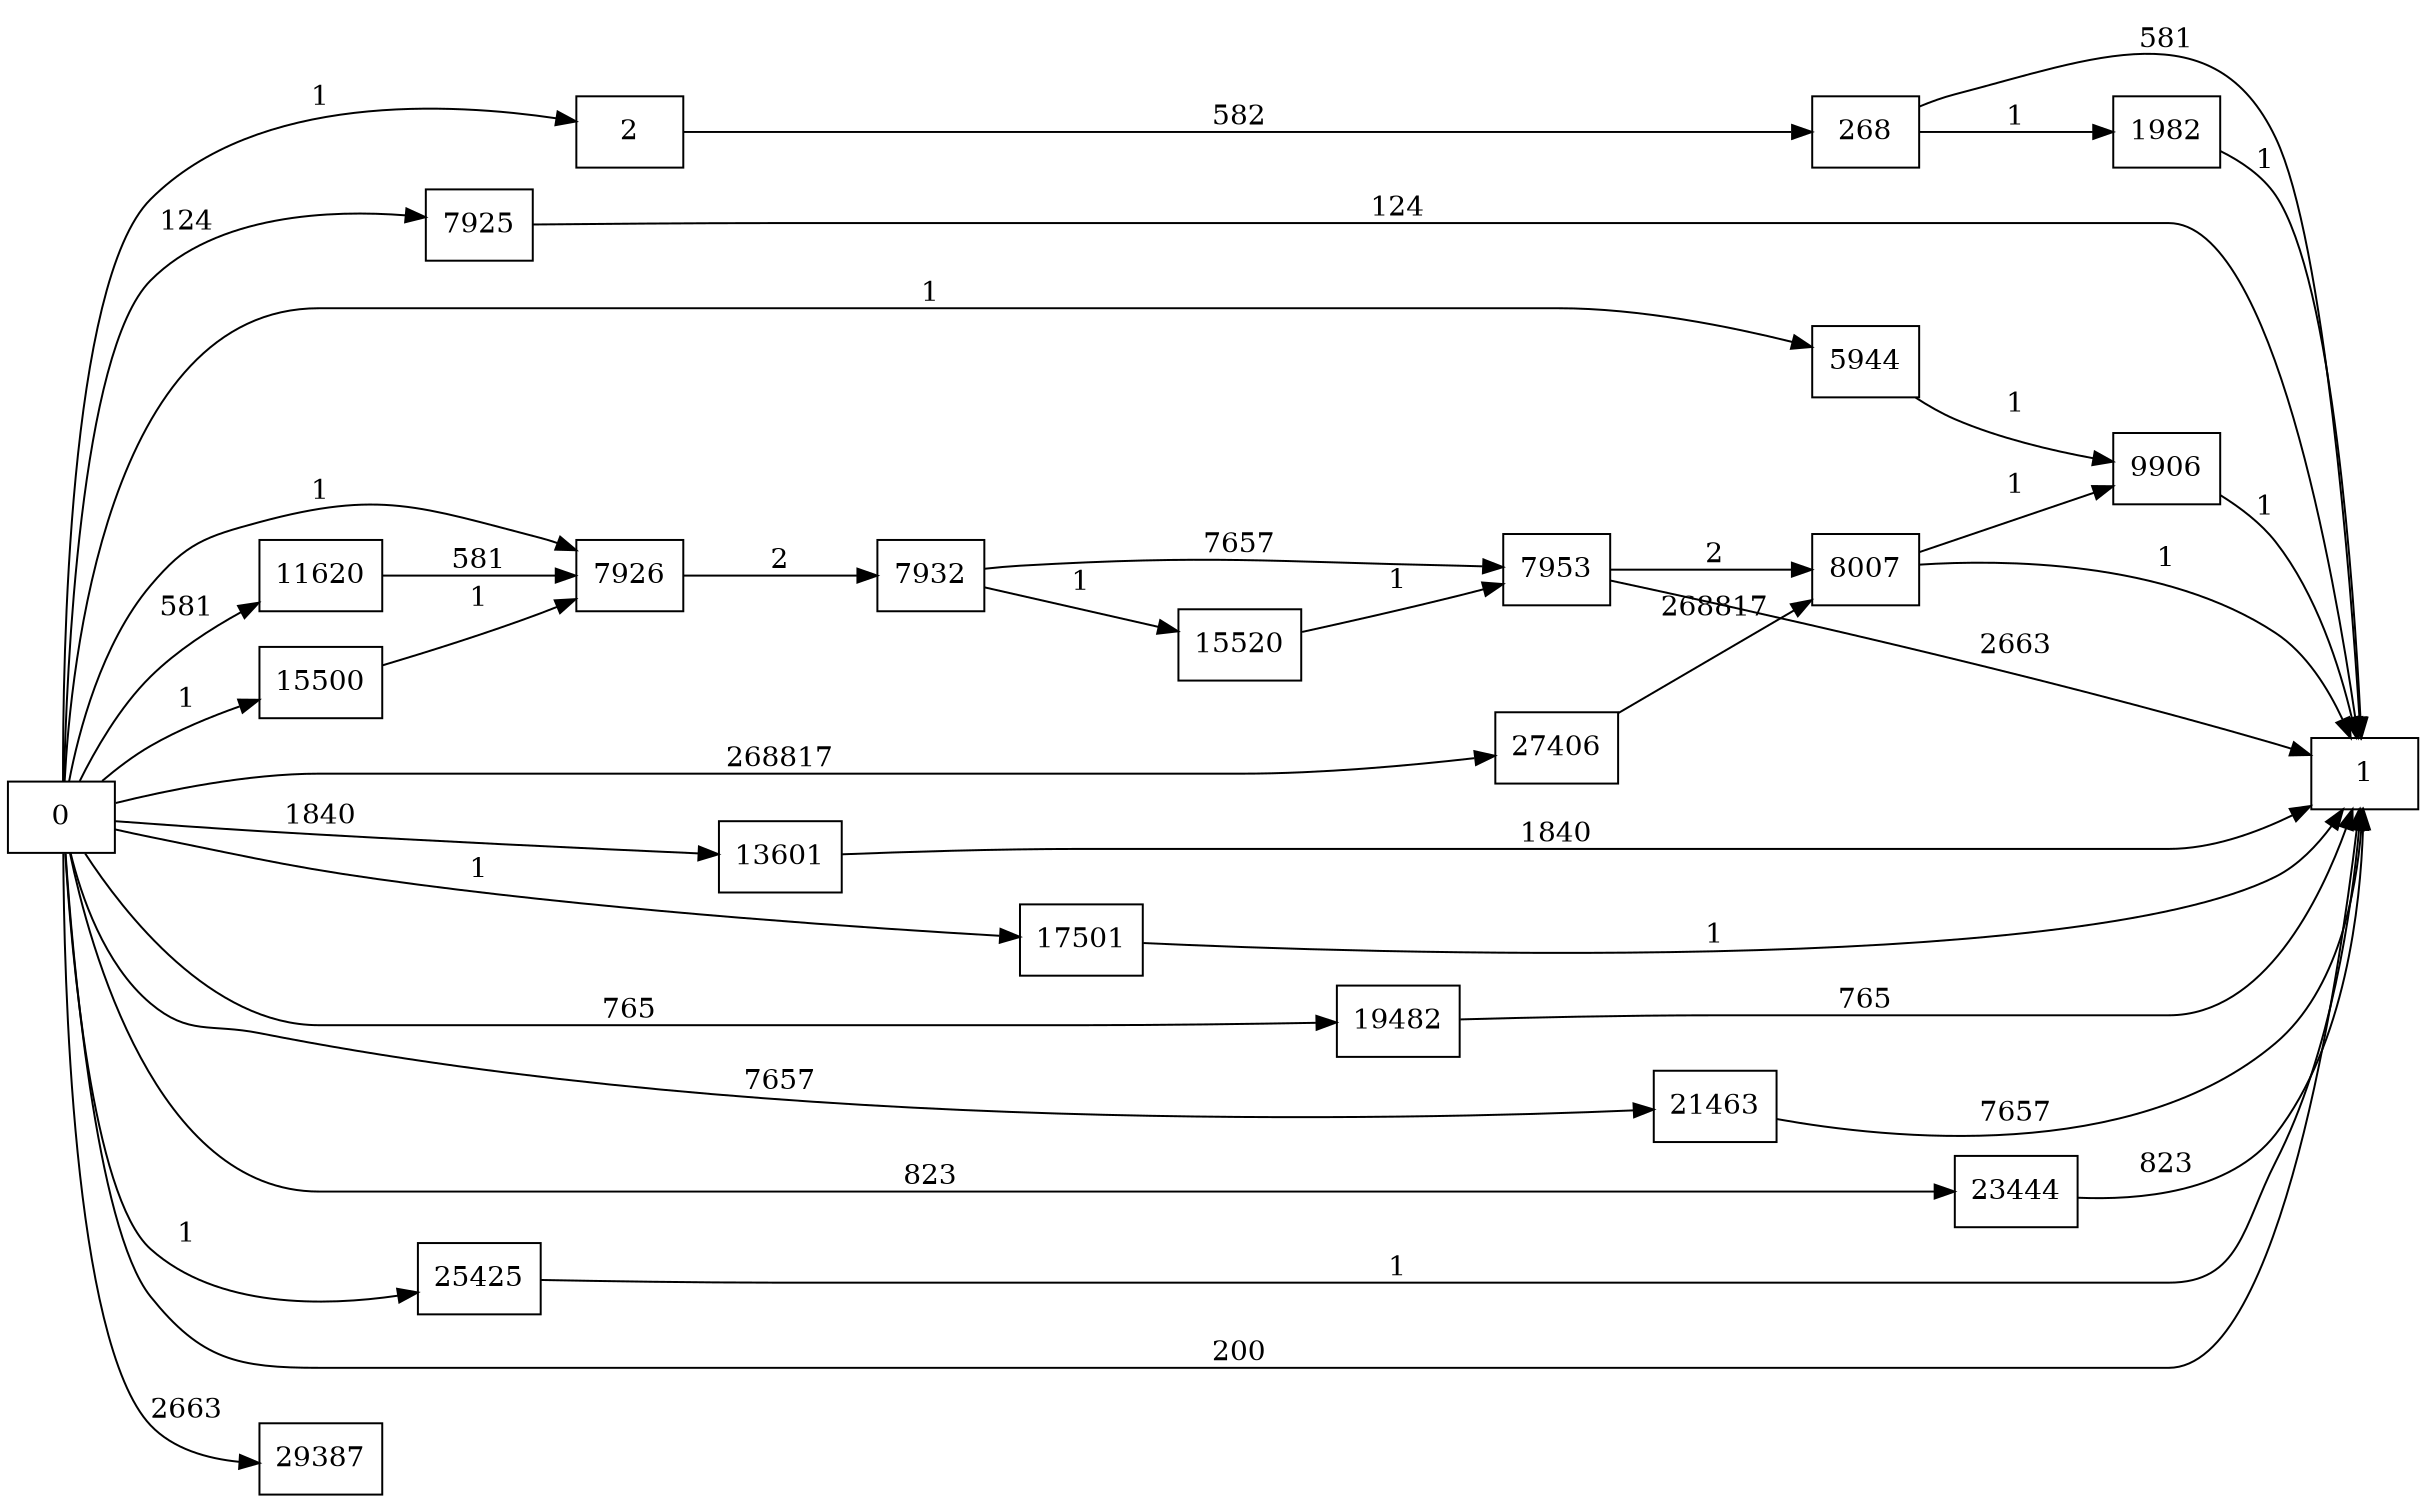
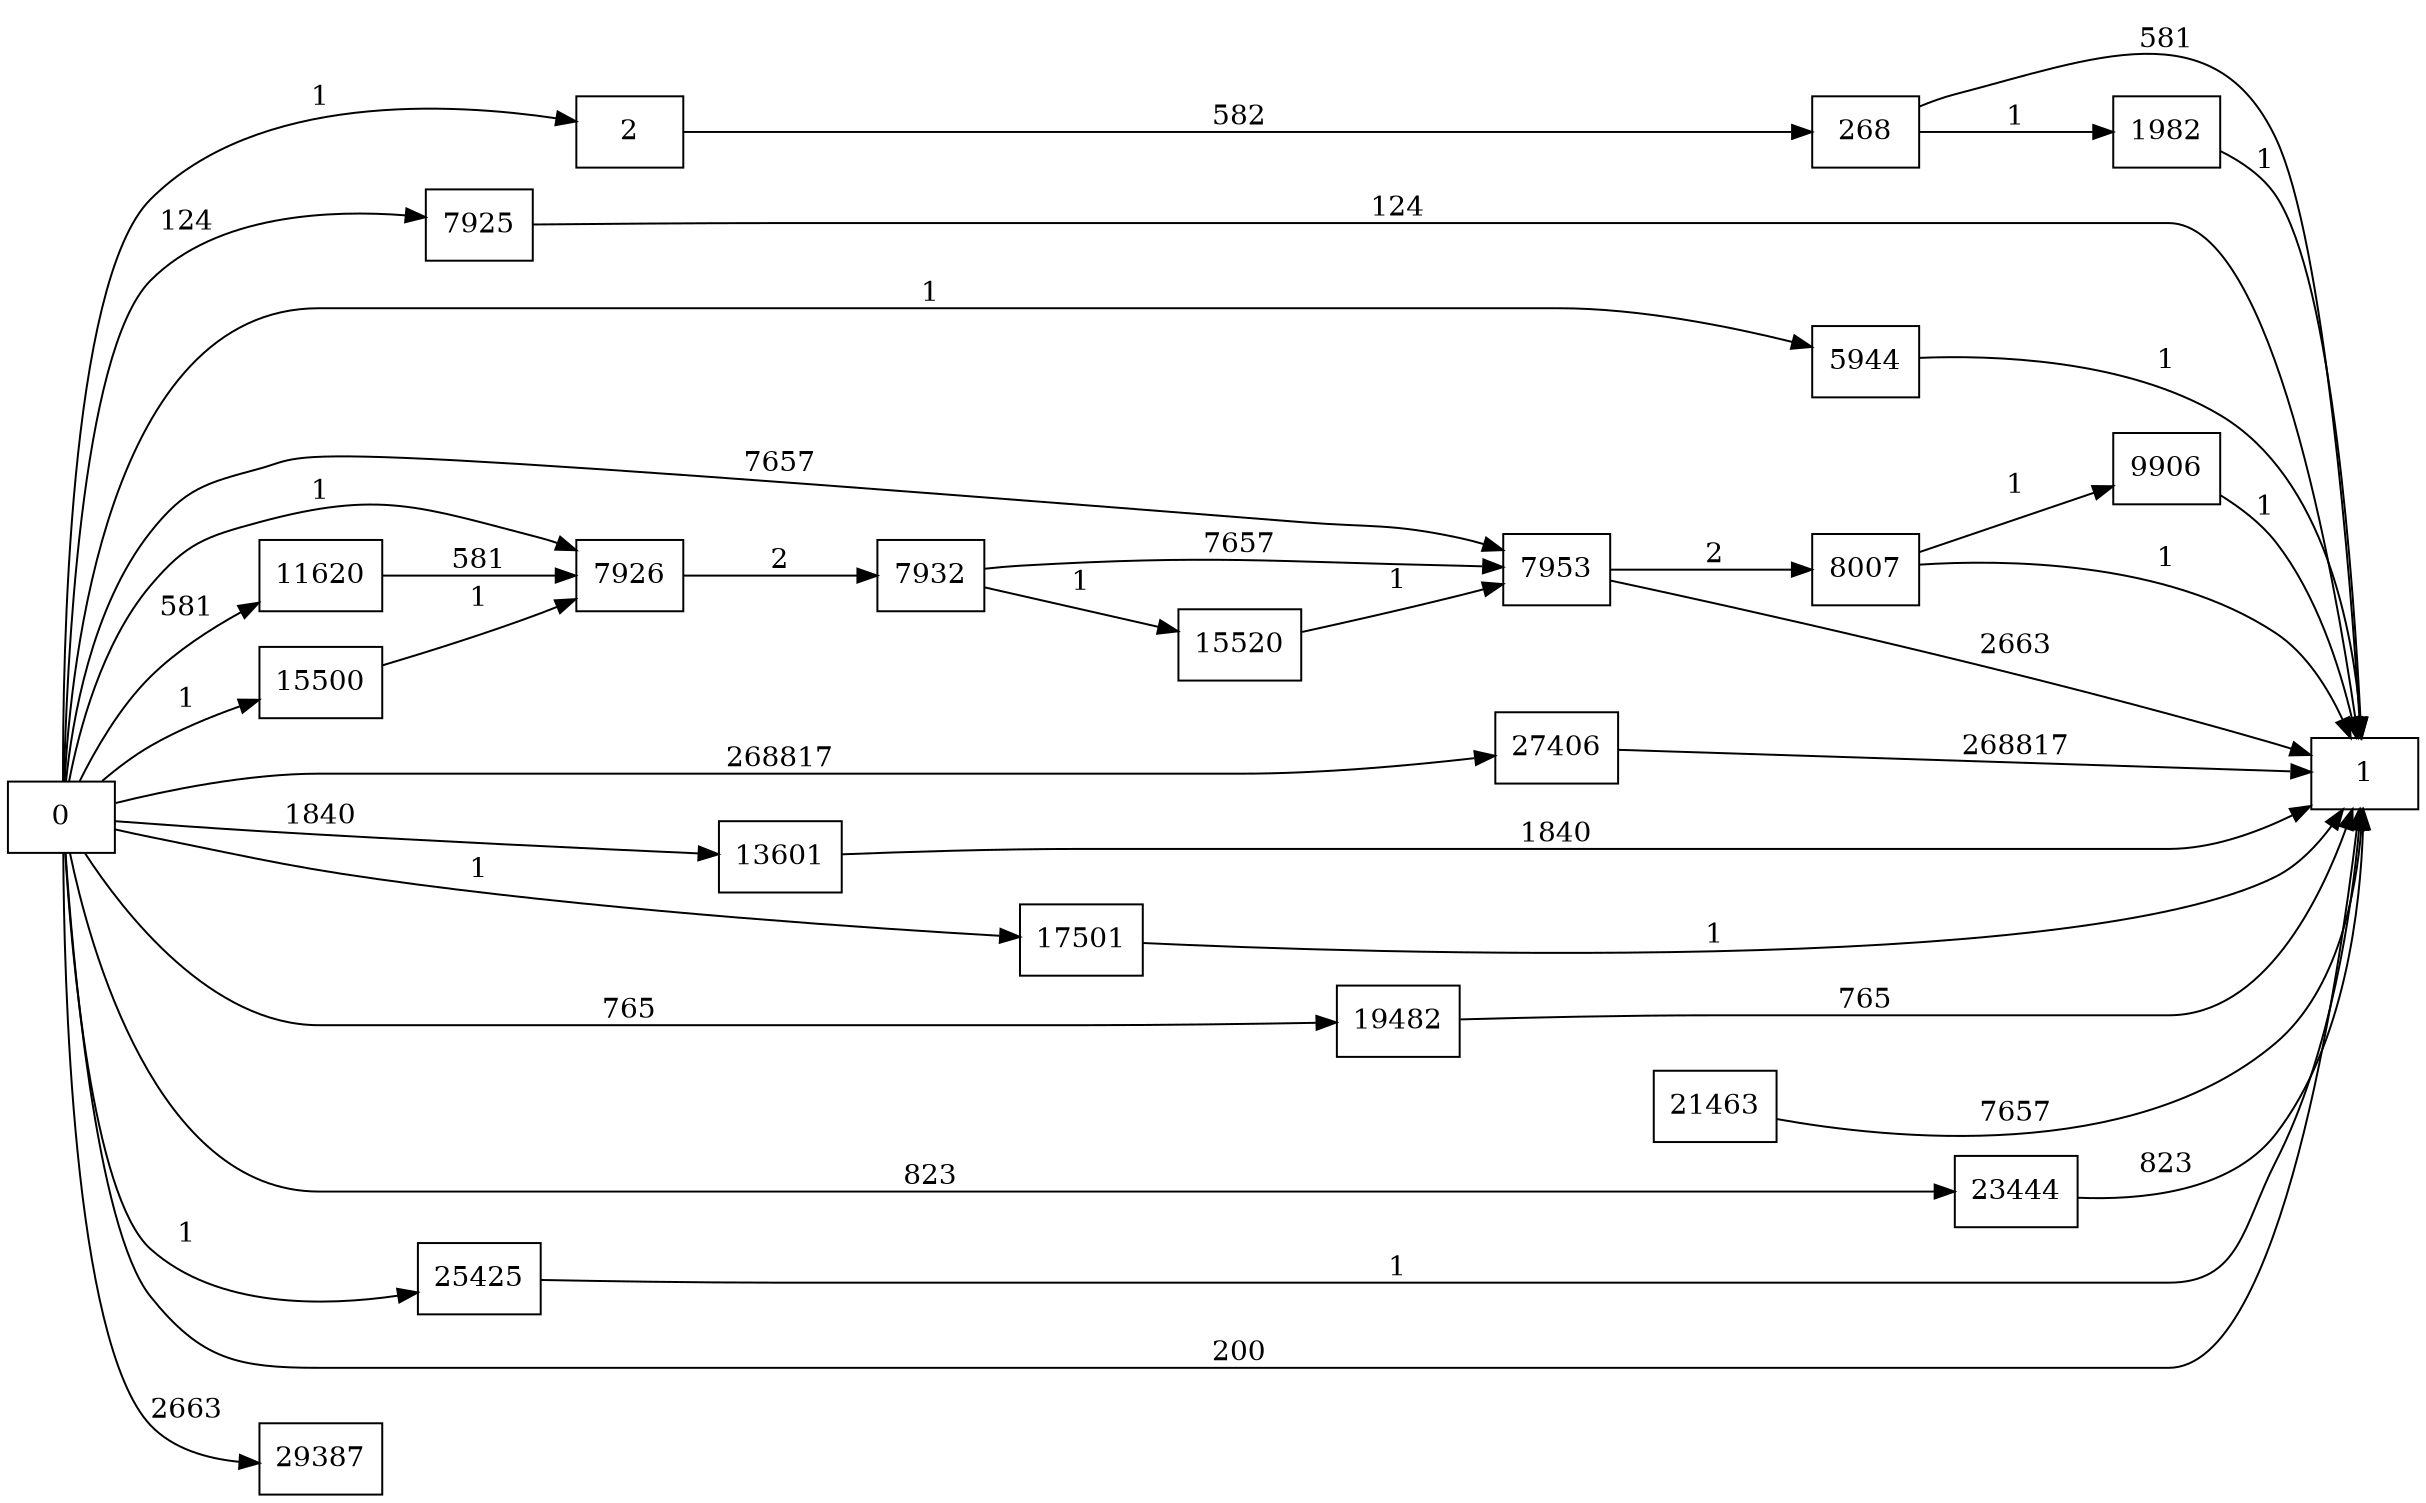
(2001, 436) -> (2234, 426)
(1706, 662) -> (1954, 761)
(800, 1100) -> (675, 474)
